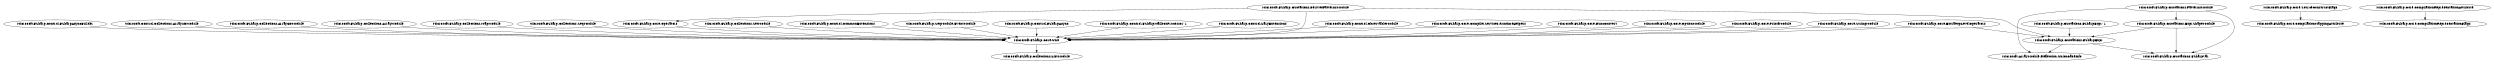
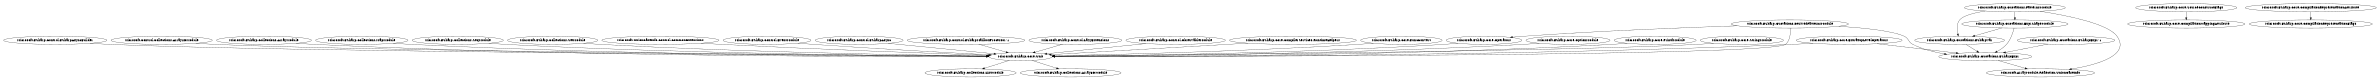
(838, 24) -> (660, 40)
(941, 24) -> (767, 40)
(652, 38) -> (1044, 64)
(2122, 48) -> (1971, 48)
